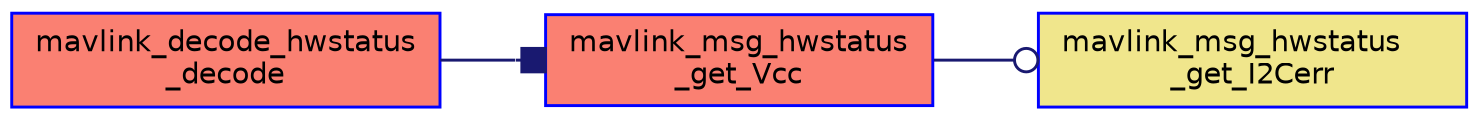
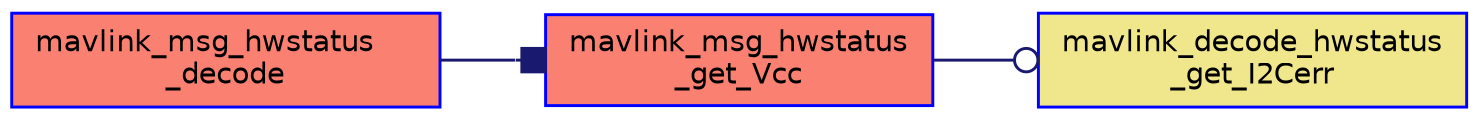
(226, 60) -> (226, 60)
(1253, 60) -> (1253, 60)
